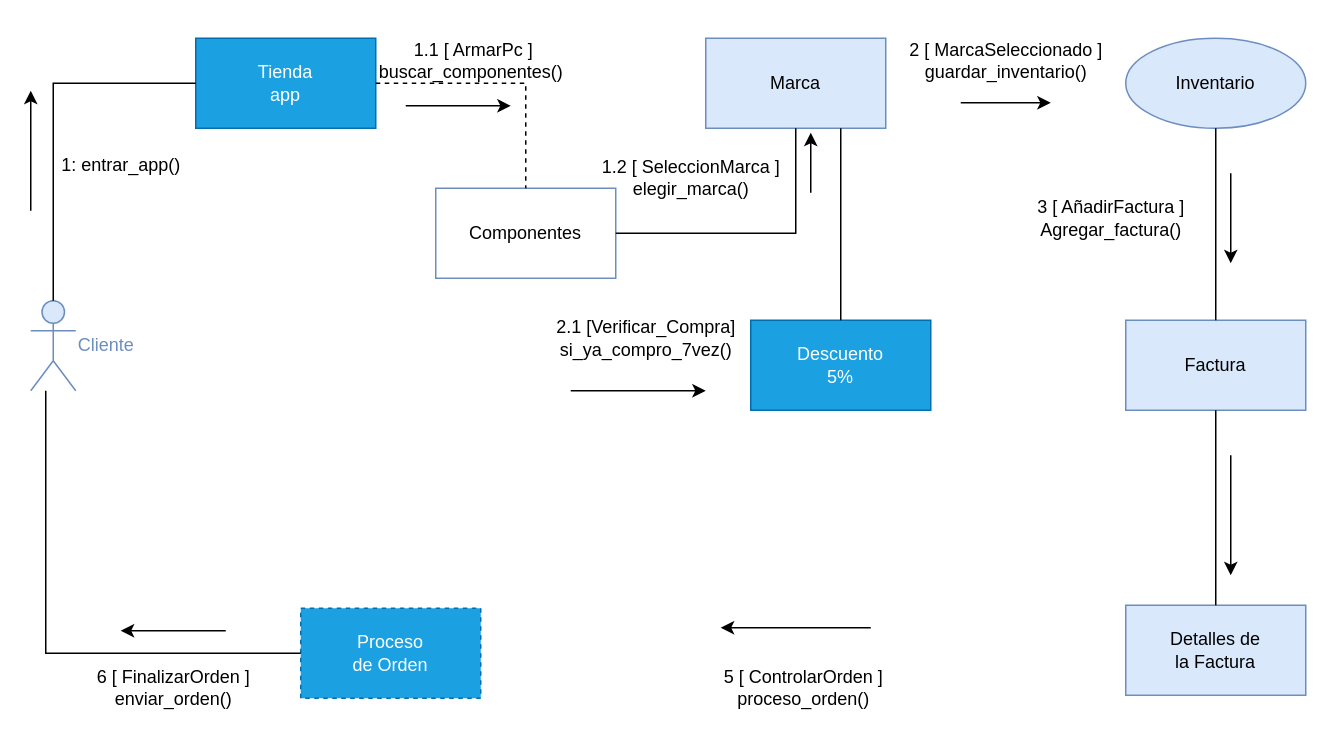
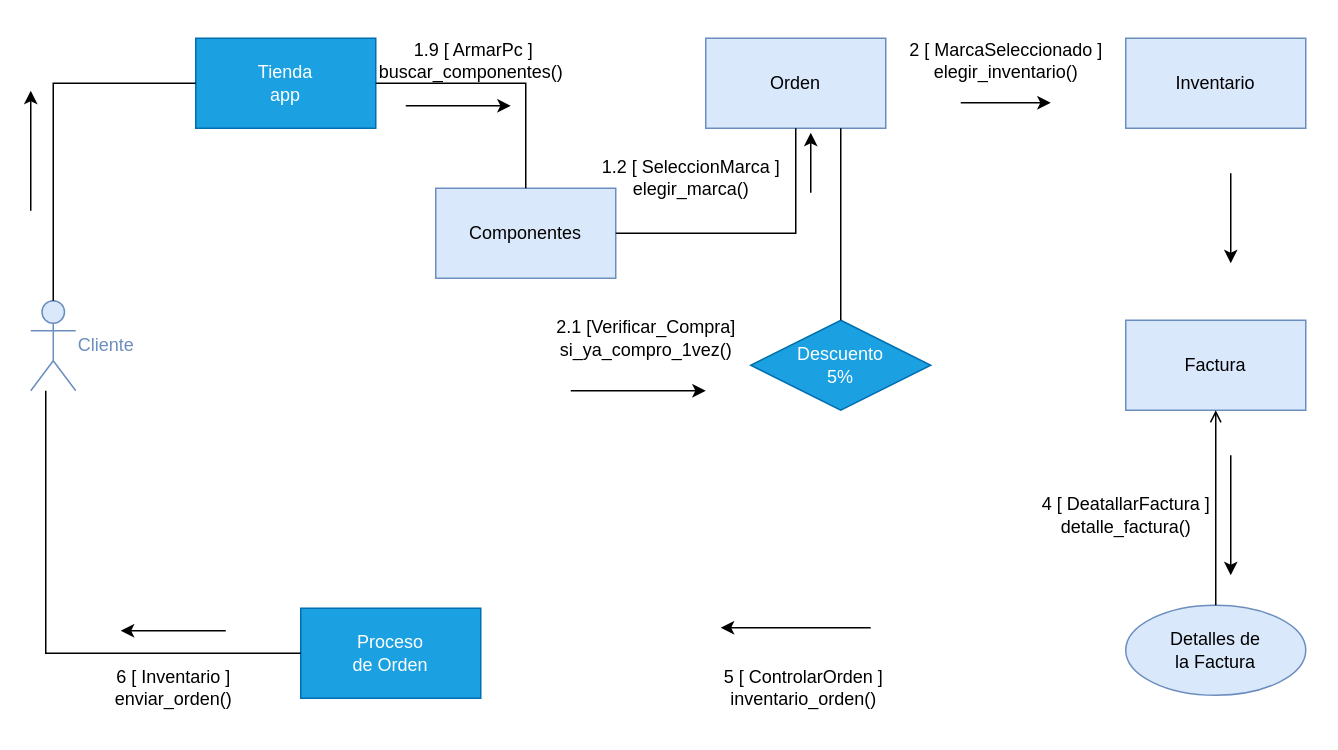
(474, 61) -> (474, 61)
(1007, 61) -> (1007, 61)
(503, 83) -> (503, 83)
(796, 83) -> (796, 83)
(1216, 83) -> (1216, 83)
(121, 166) -> none
(1111, 218) -> none
(1216, 224) -> none
(526, 233) -> (526, 233)
(647, 338) -> (647, 338)
(841, 365) -> (841, 365)
(1216, 416) -> (1216, 417)
none -> (1126, 515)
(1216, 650) -> (1216, 650)
(391, 653) -> (391, 653)
(174, 688) -> (174, 688)
(804, 688) -> (804, 688)
